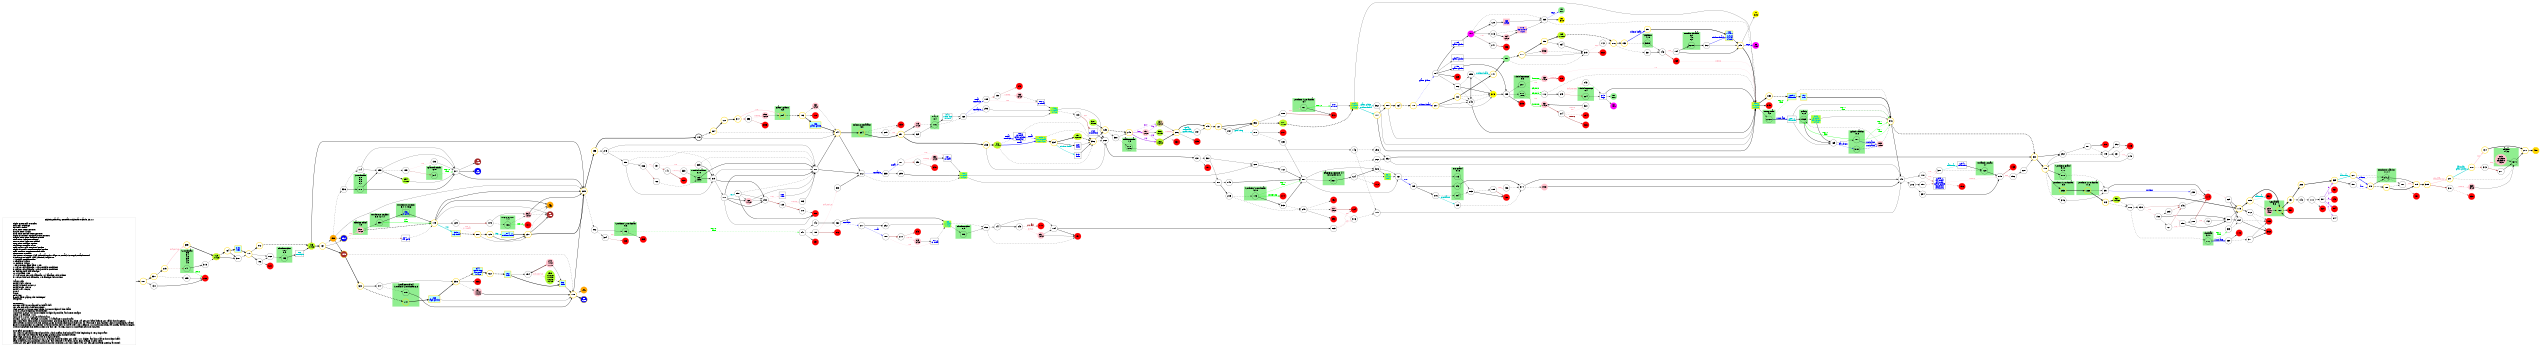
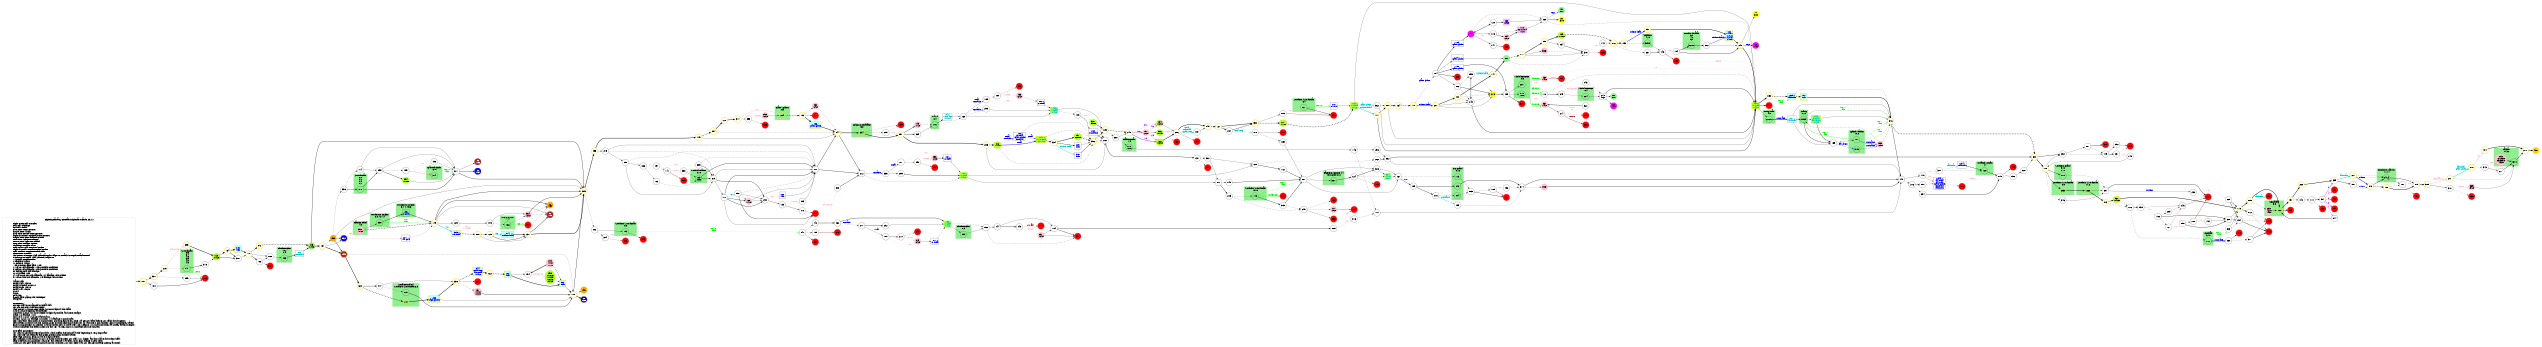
(699, 137) -> (699, 137)
(2362, 187) -> (2362, 187)
(311, 246) -> (311, 246)
